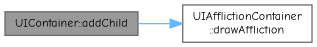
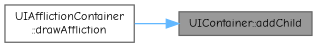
(154, 24) -> (150, 24)
